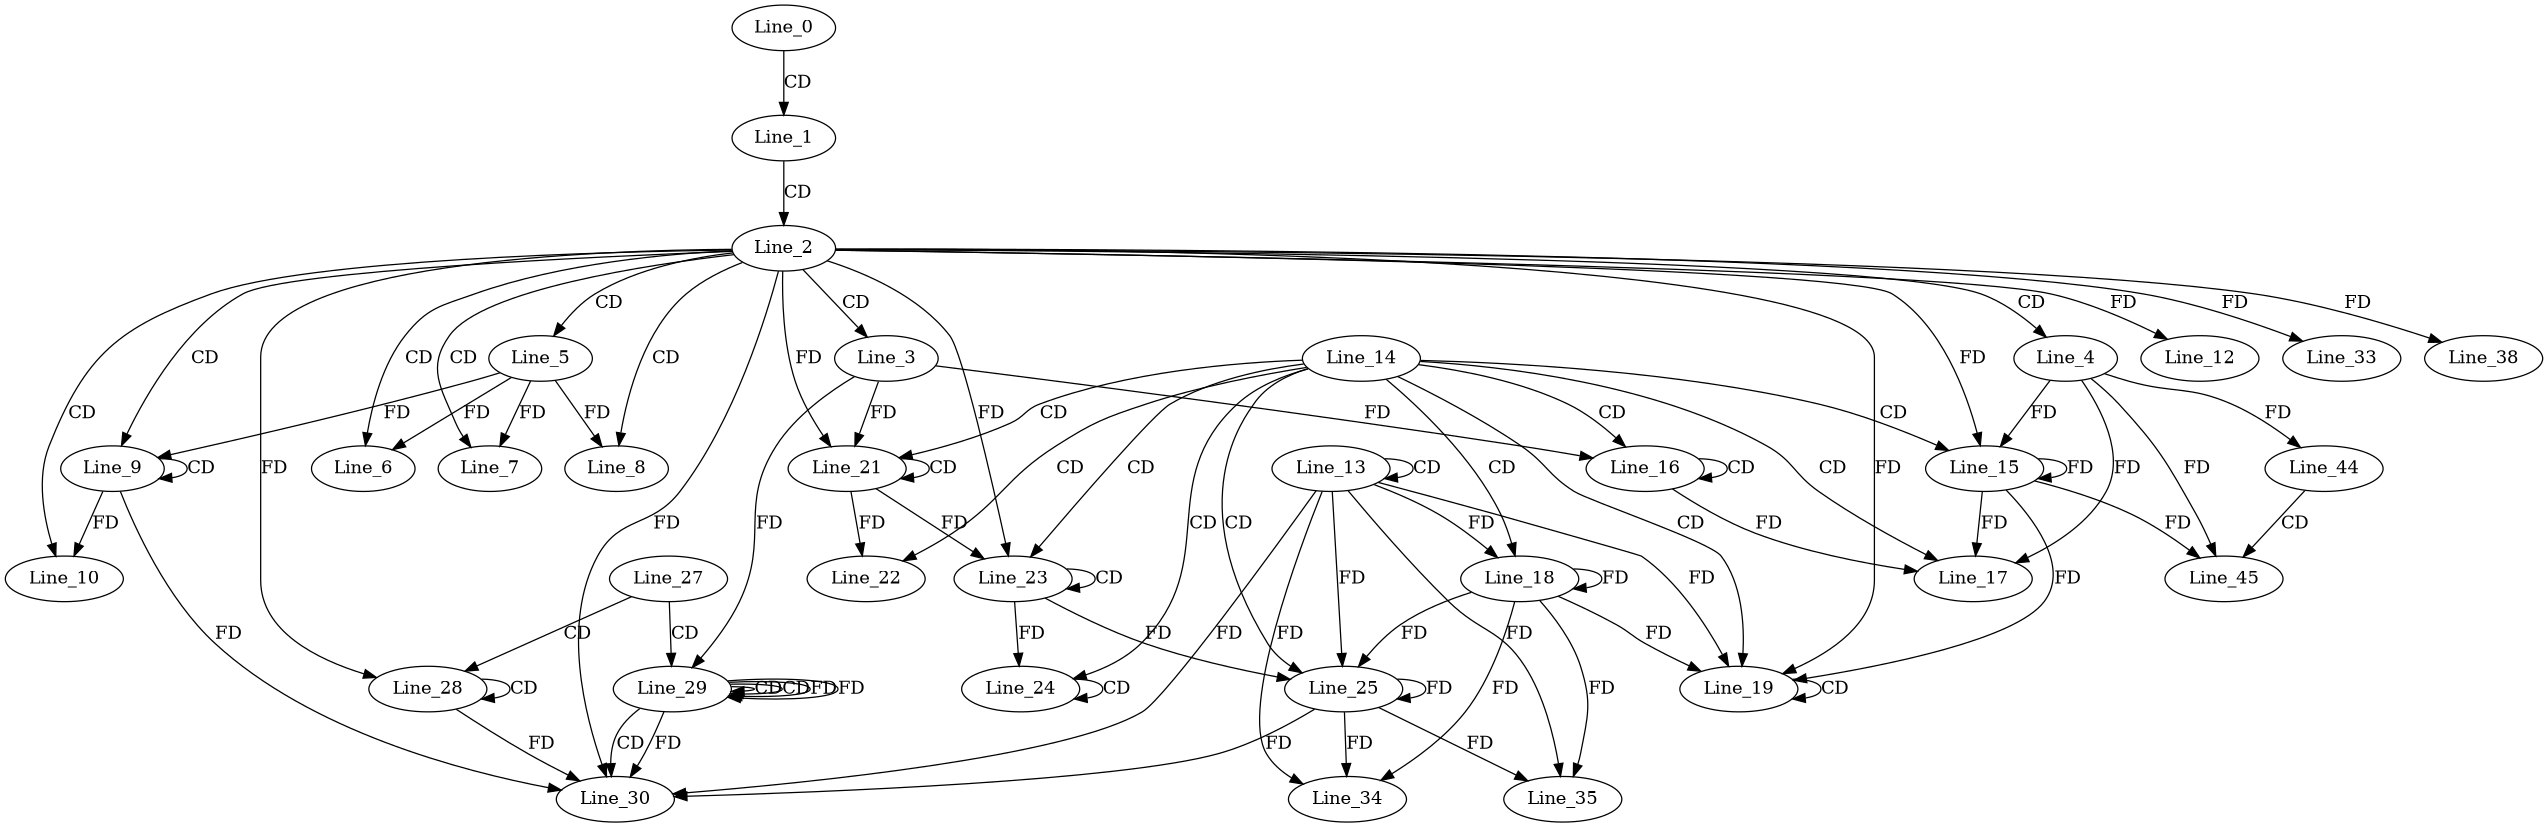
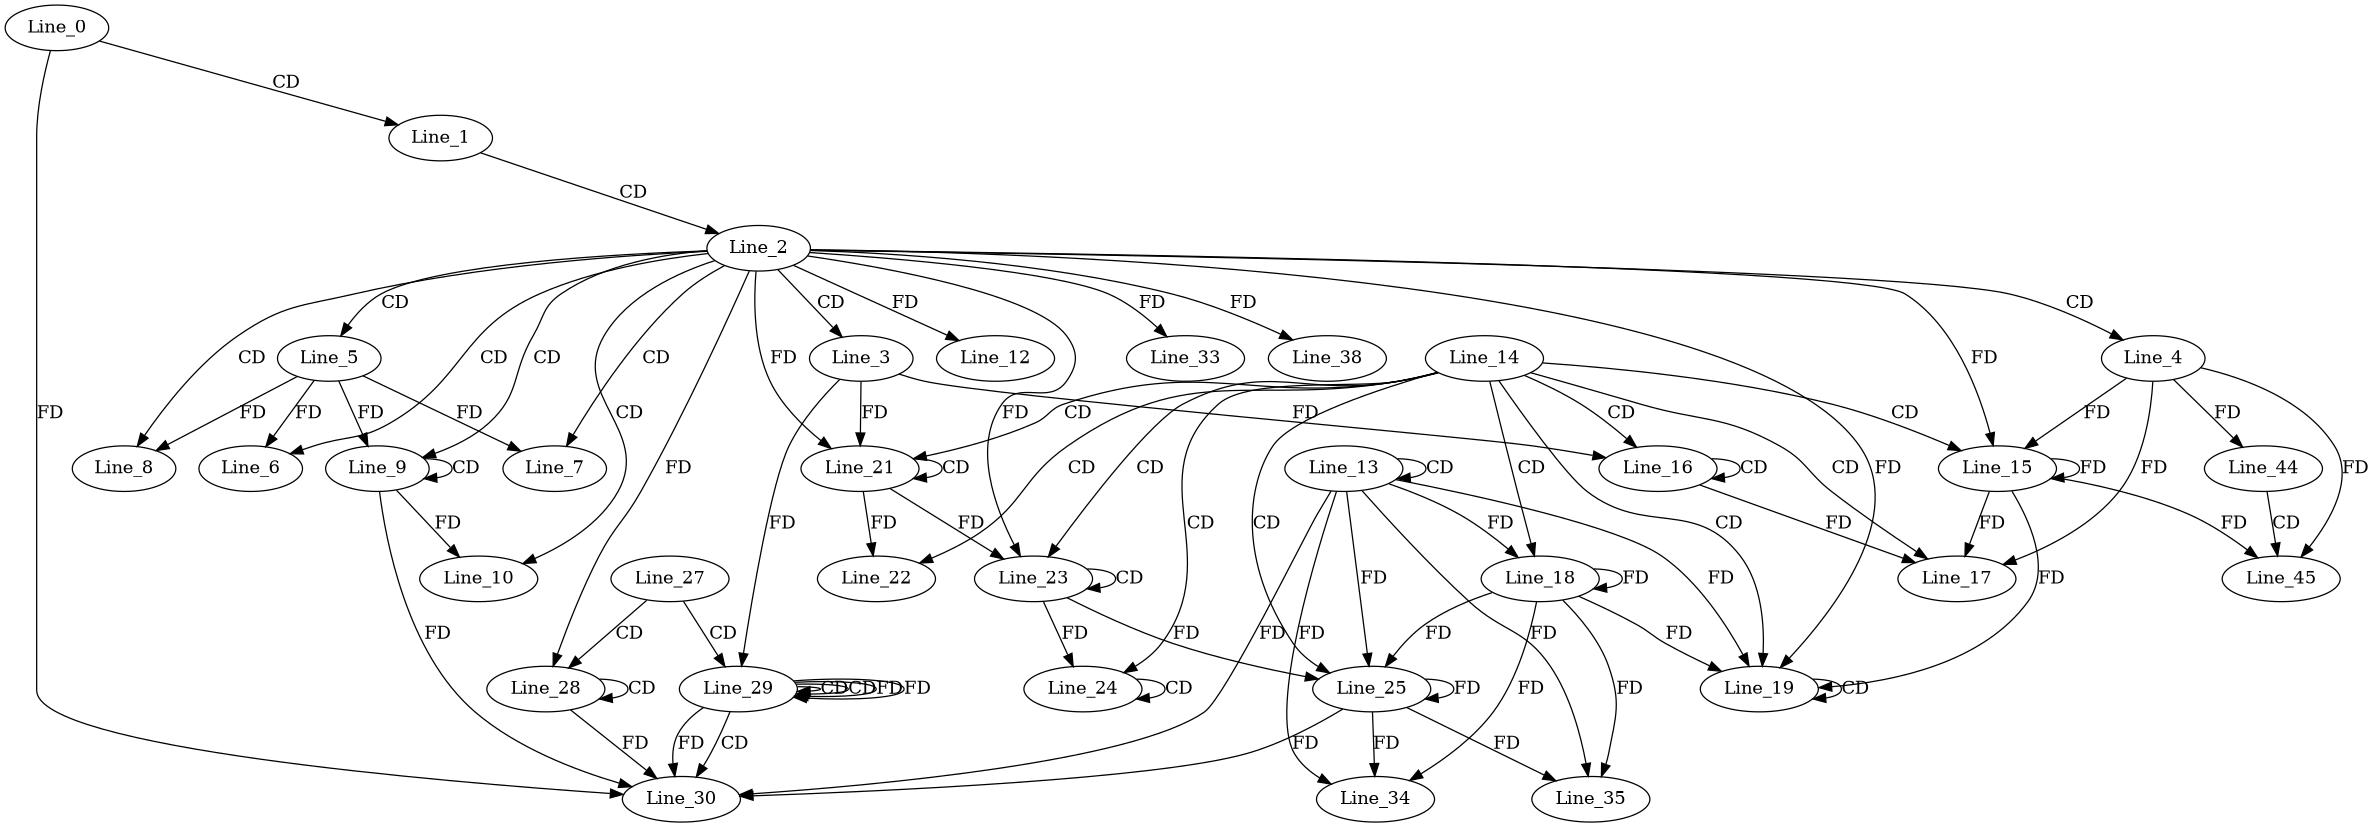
(650, 516) -> (37, 665)
